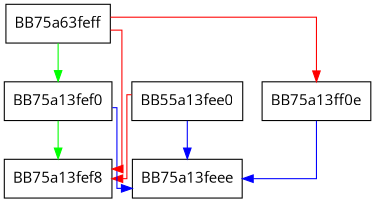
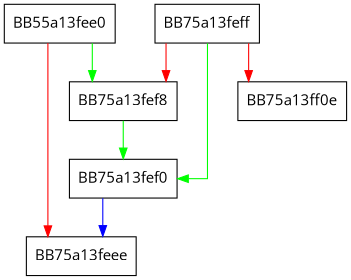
(58, 24) -> (207, 24)
(58, 134) -> (123, 134)
(187, 134) -> (48, 134)
(127, 136) -> (92, 57)
(314, 179) -> none
